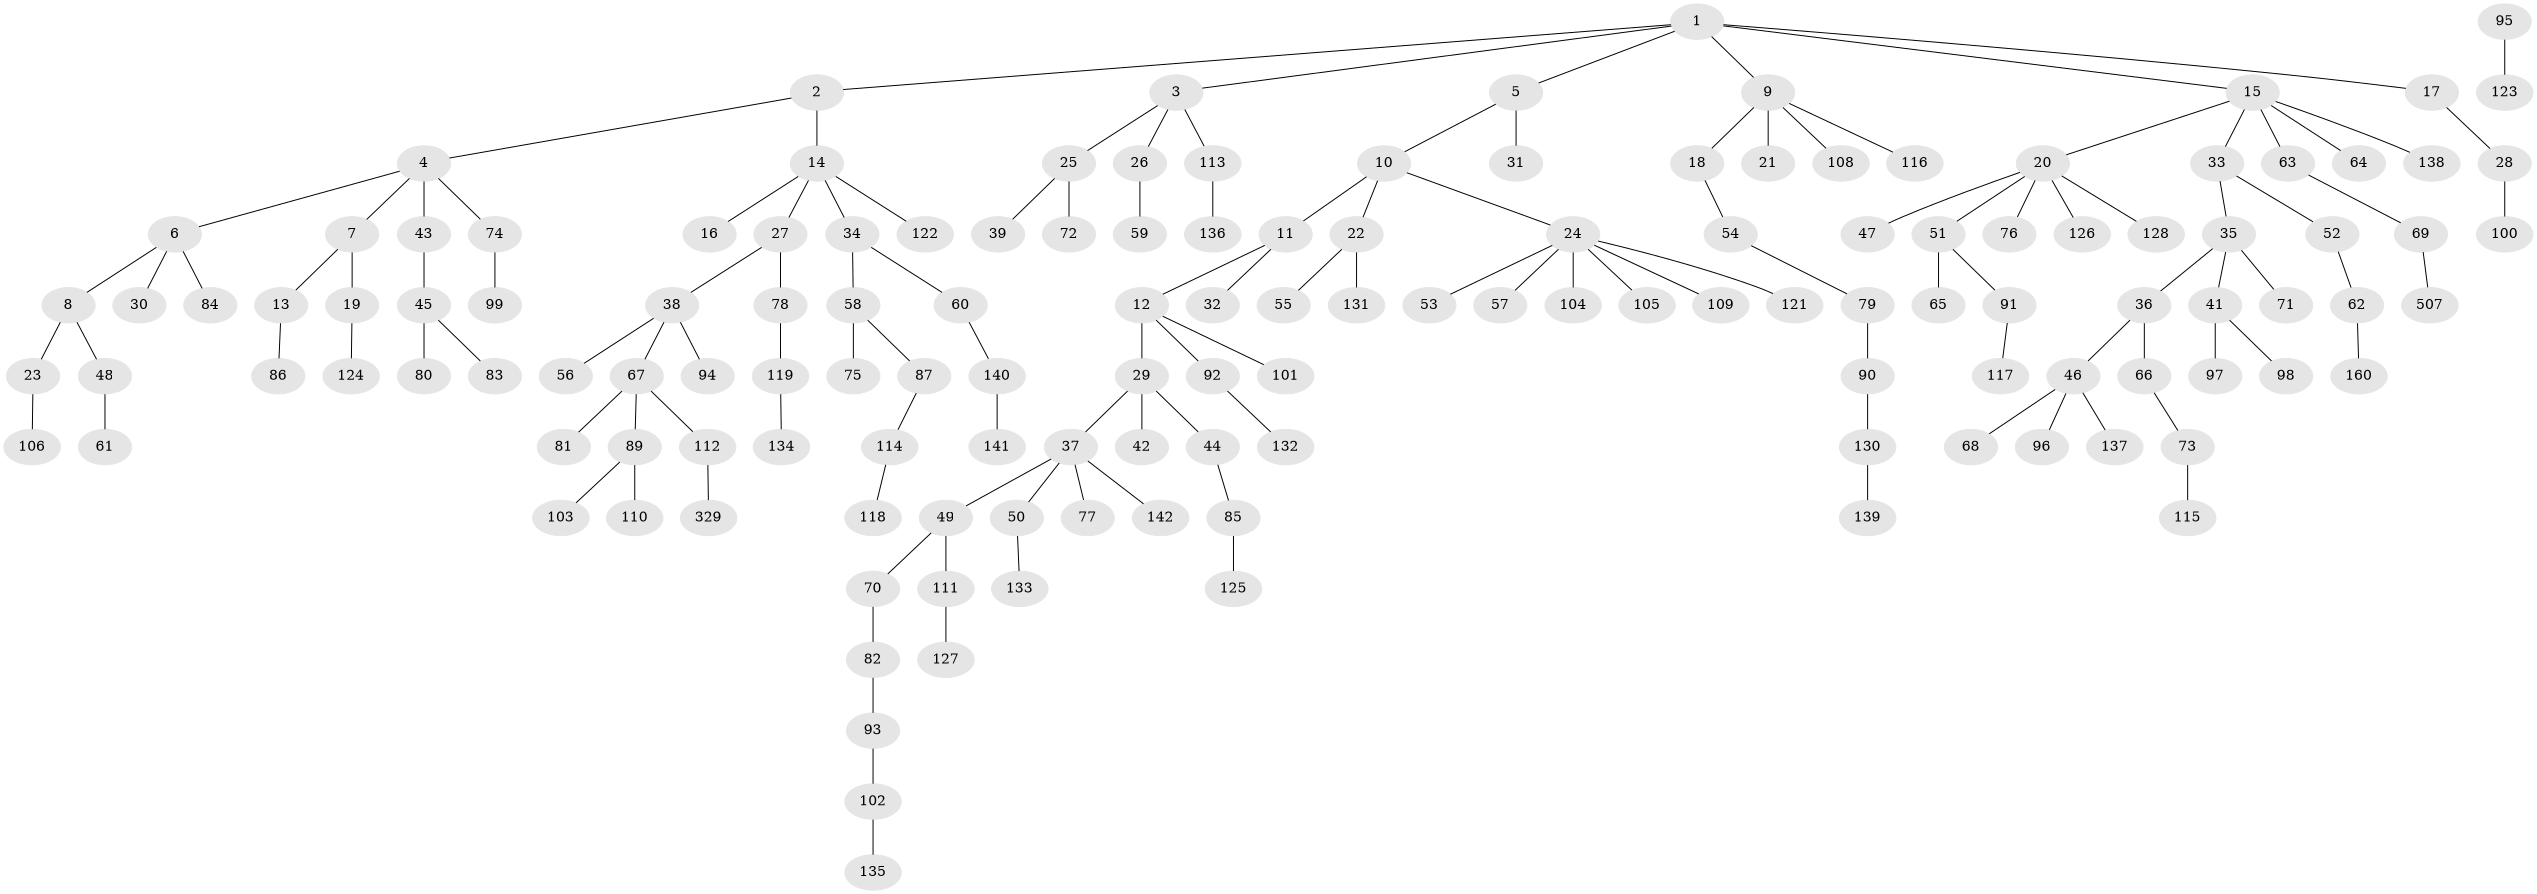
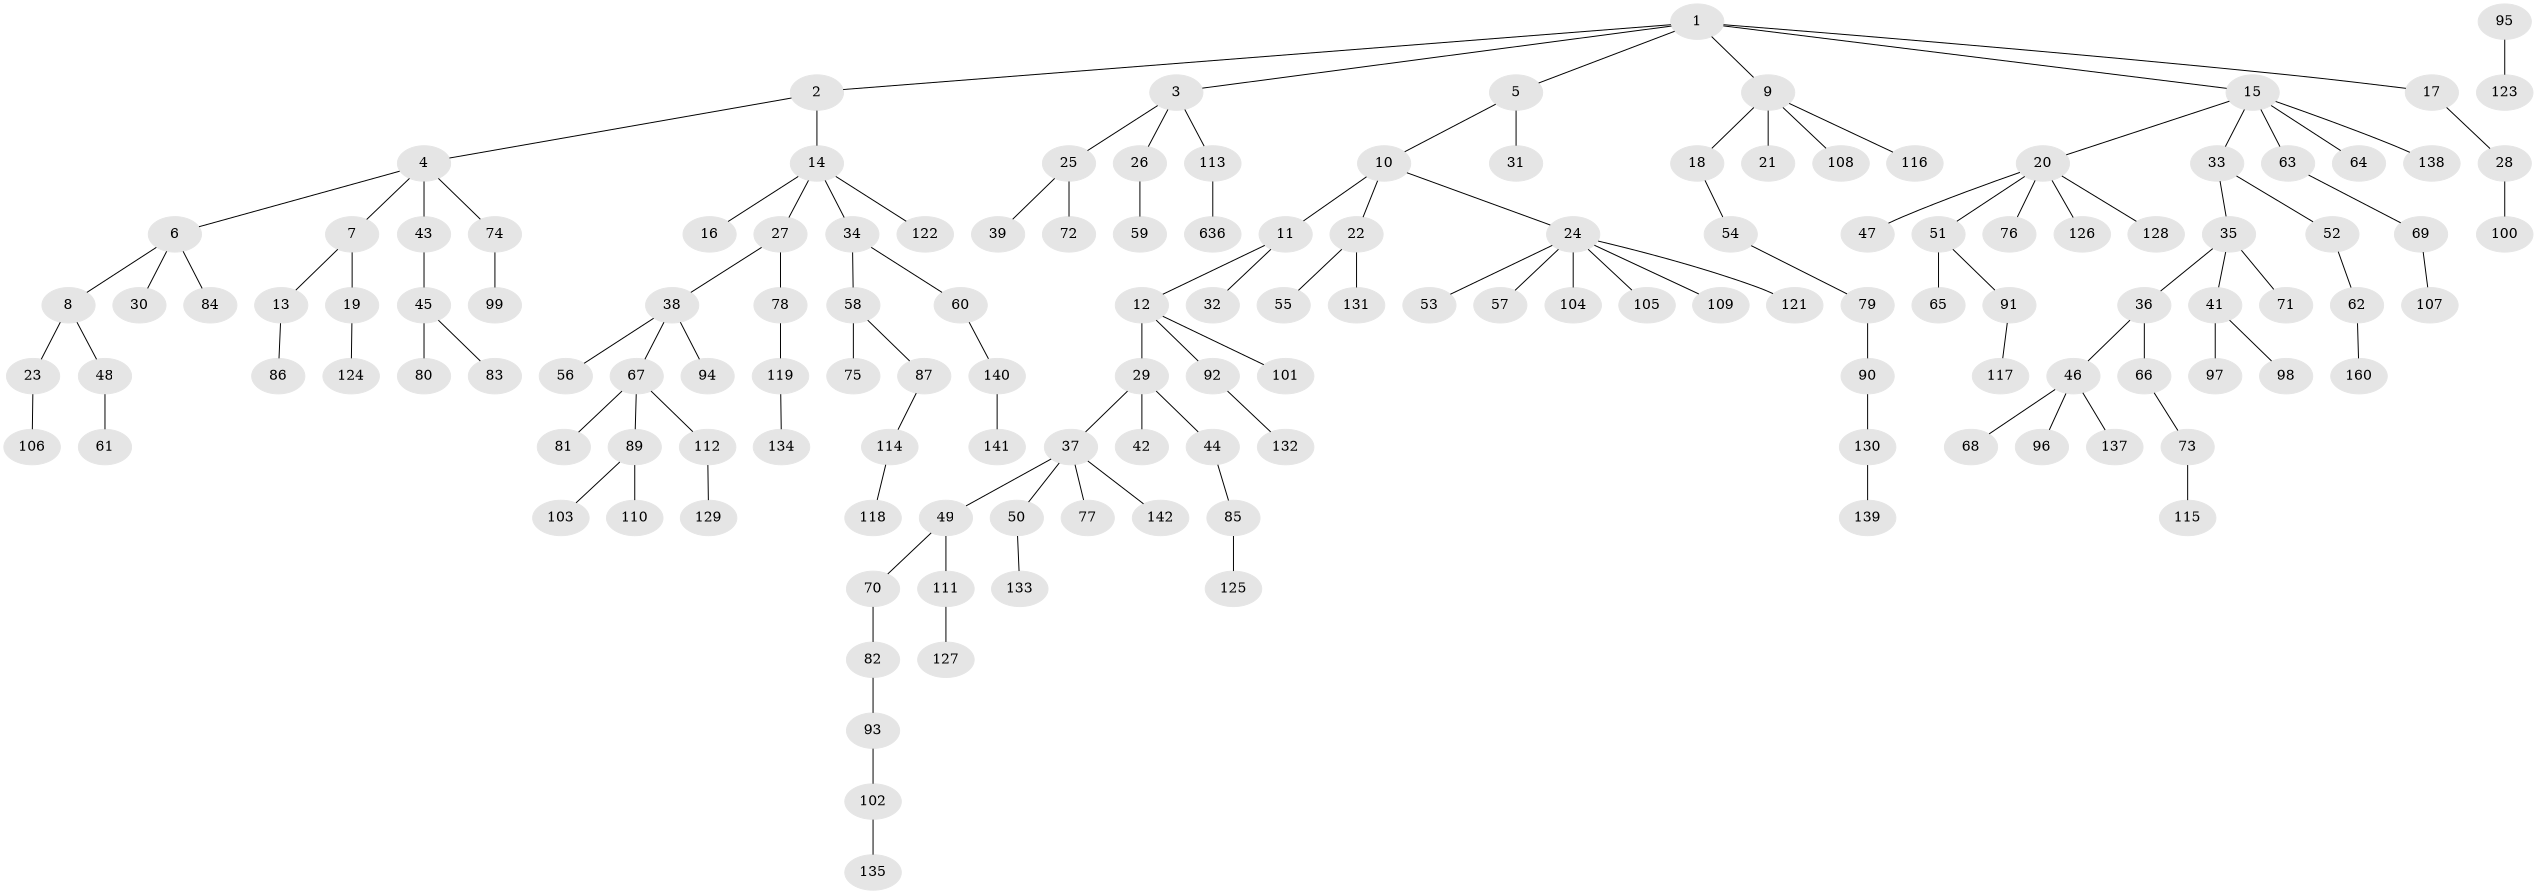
(1213, 234) -> (1213, 234)
(2430, 305) -> (2430, 305)
(709, 518) -> (709, 518)
